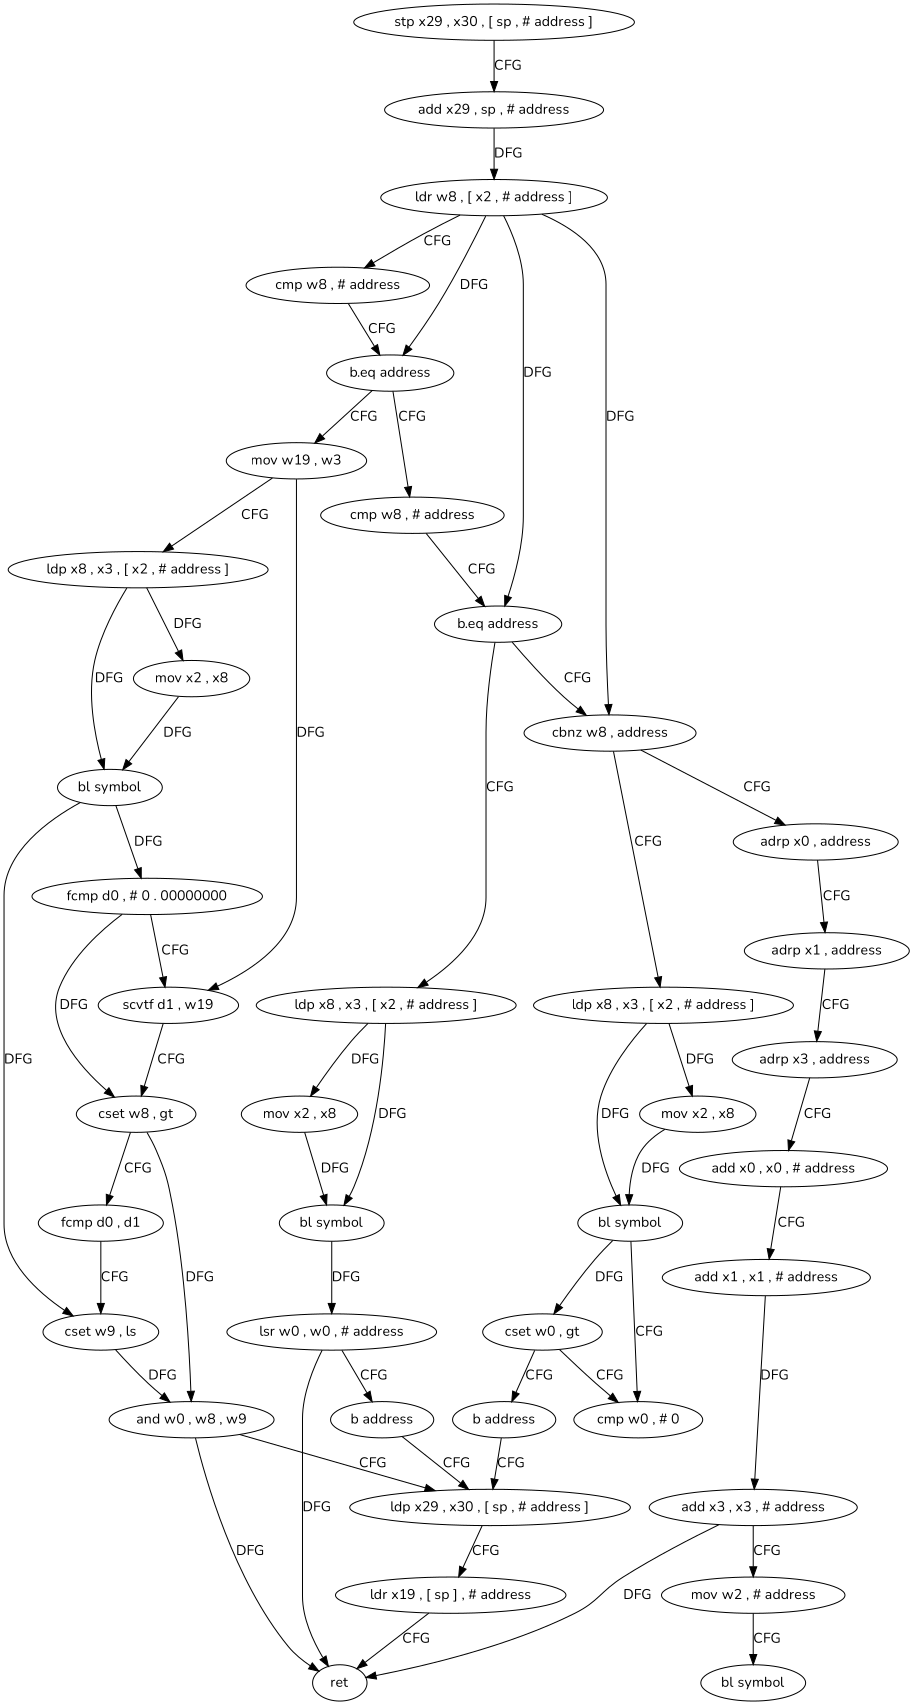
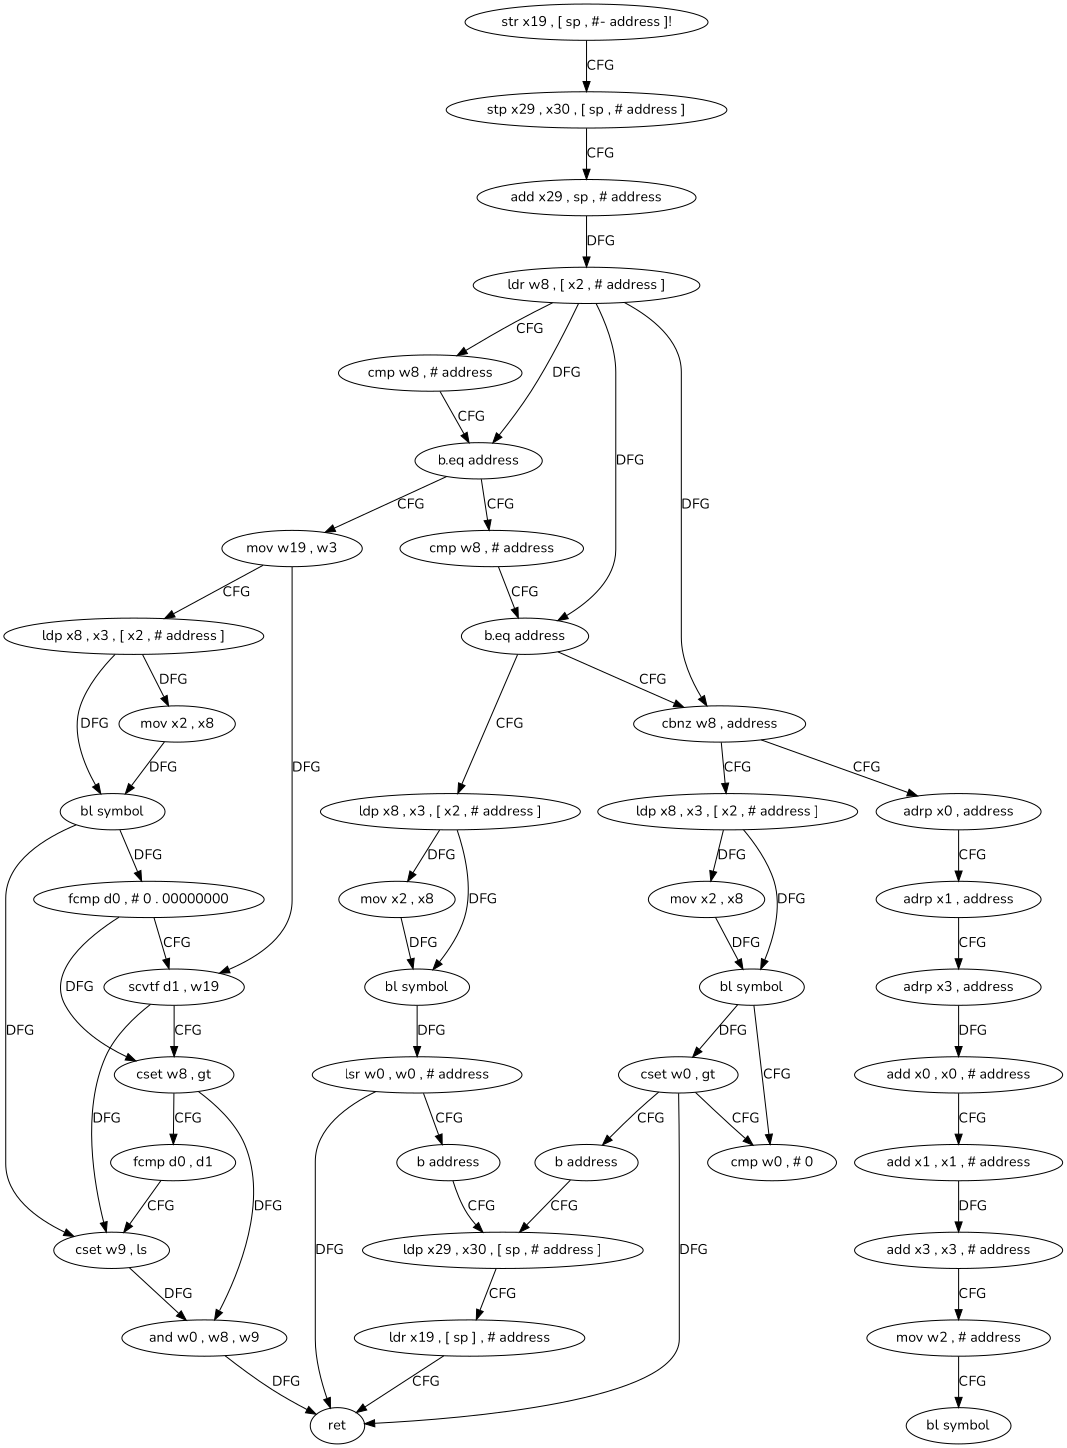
none -> (587, 22)
none -> (93, 1104)
(818, 1114) -> (973, 1031)
(332, 1461) -> none
(557, 1621) -> (655, 1371)
